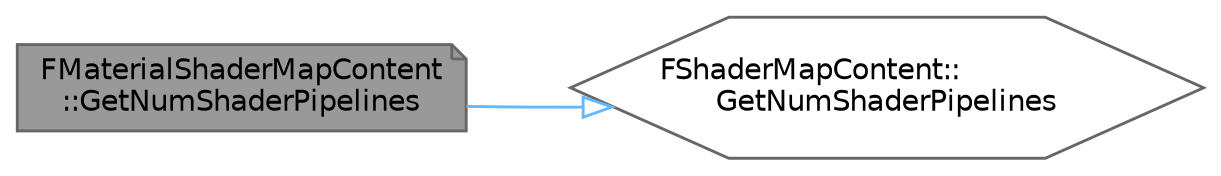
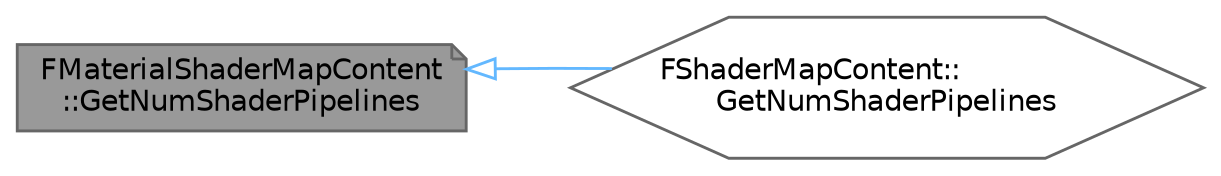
(524, 107) -> (554, 68)
